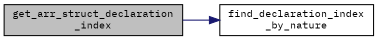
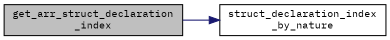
(297, 20) -> (303, 20)
